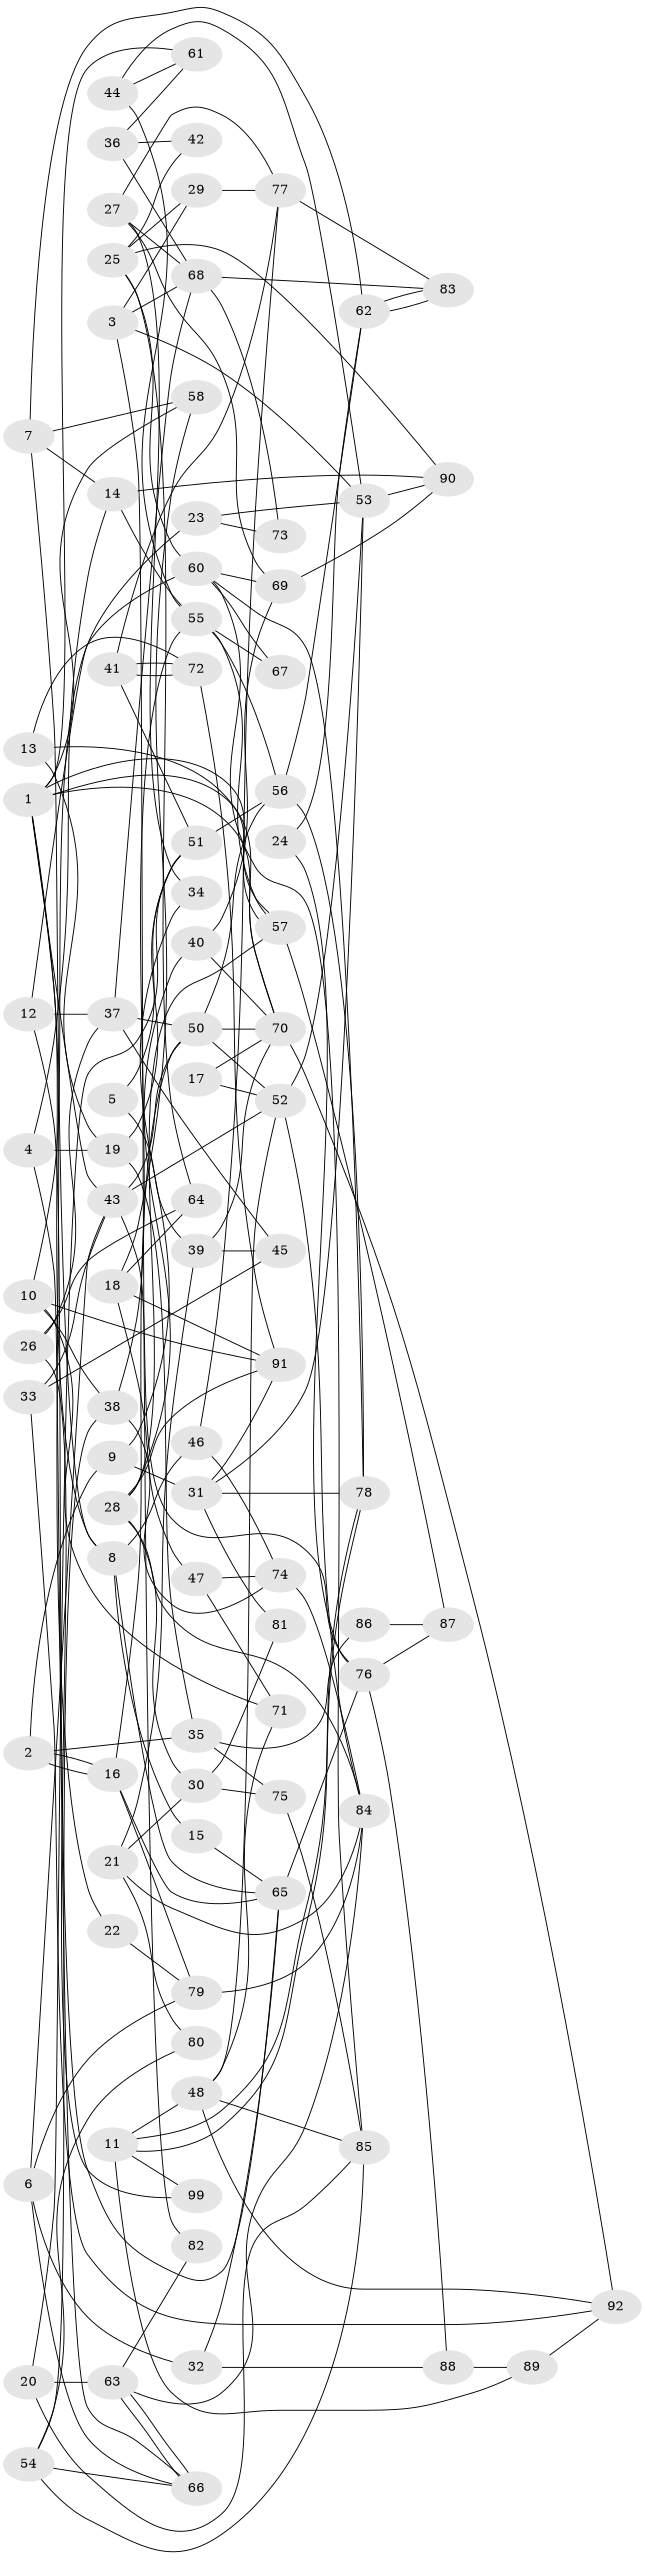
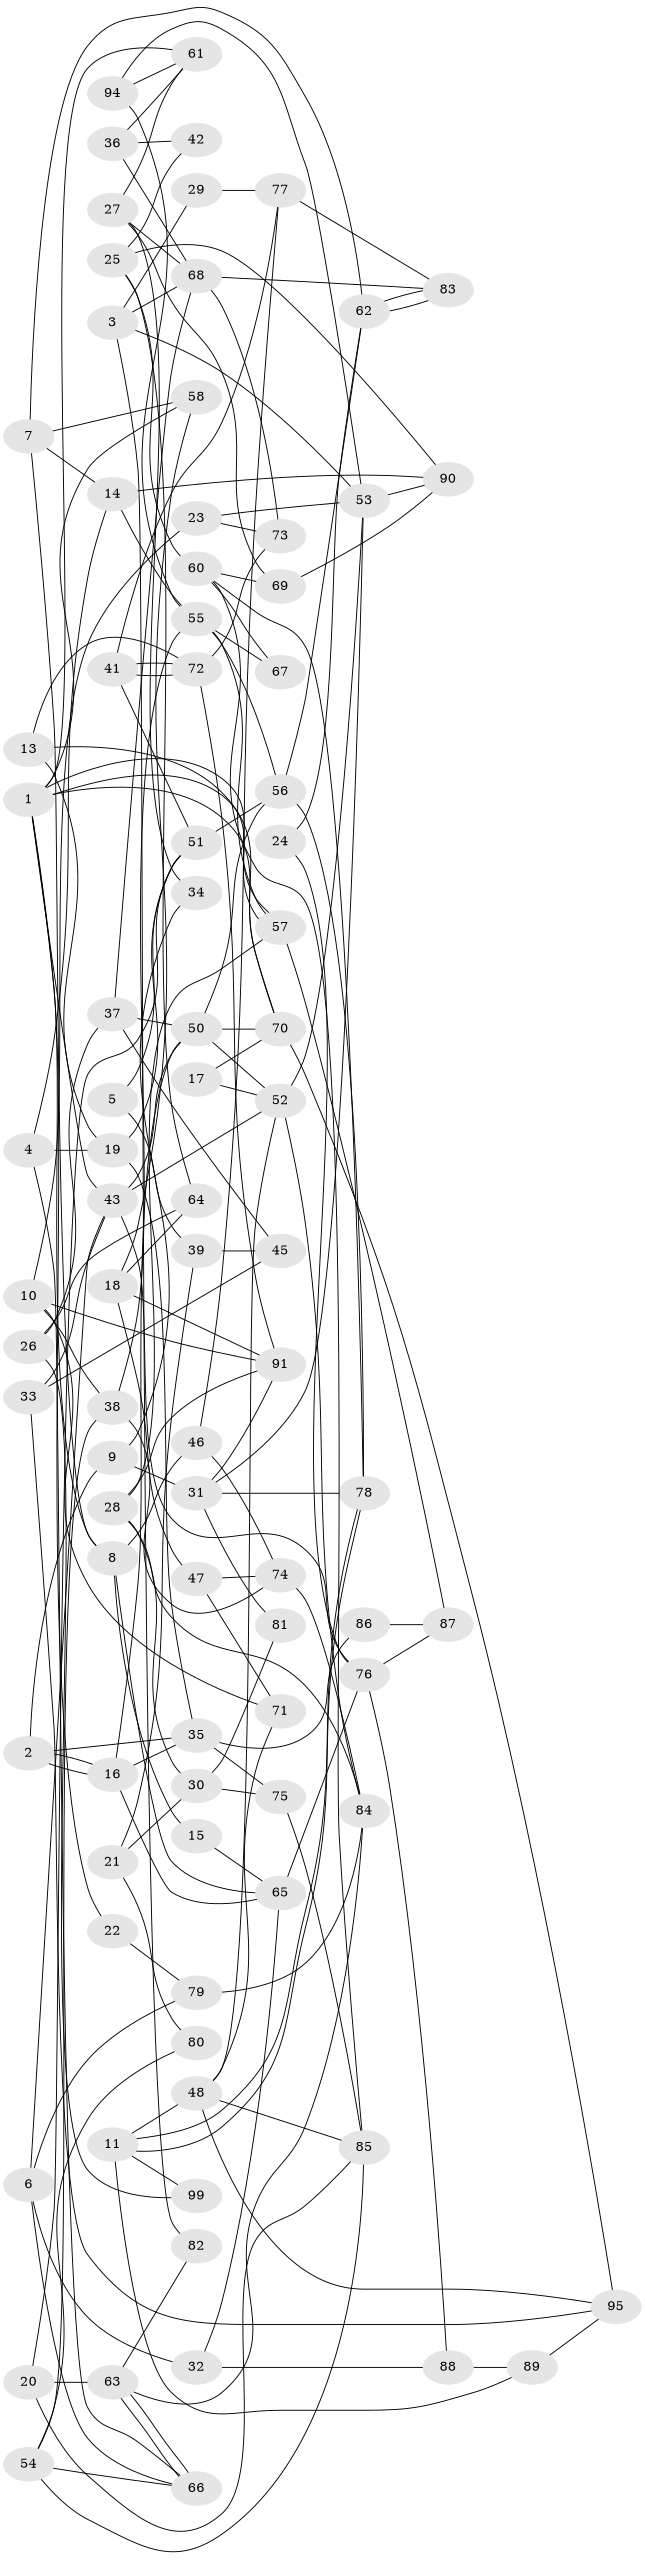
(113, 93) -> (113, 93)
(190, 108) -> (152, 131)
(155, 225) -> none
none -> (241, 594)
(197, 943) -> none
(29, 1014) -> none
(246, 1112) -> none
(157, 1888) -> (155, 1755)
(264, 1934) -> none
(616, 2307) -> (616, 2307)
